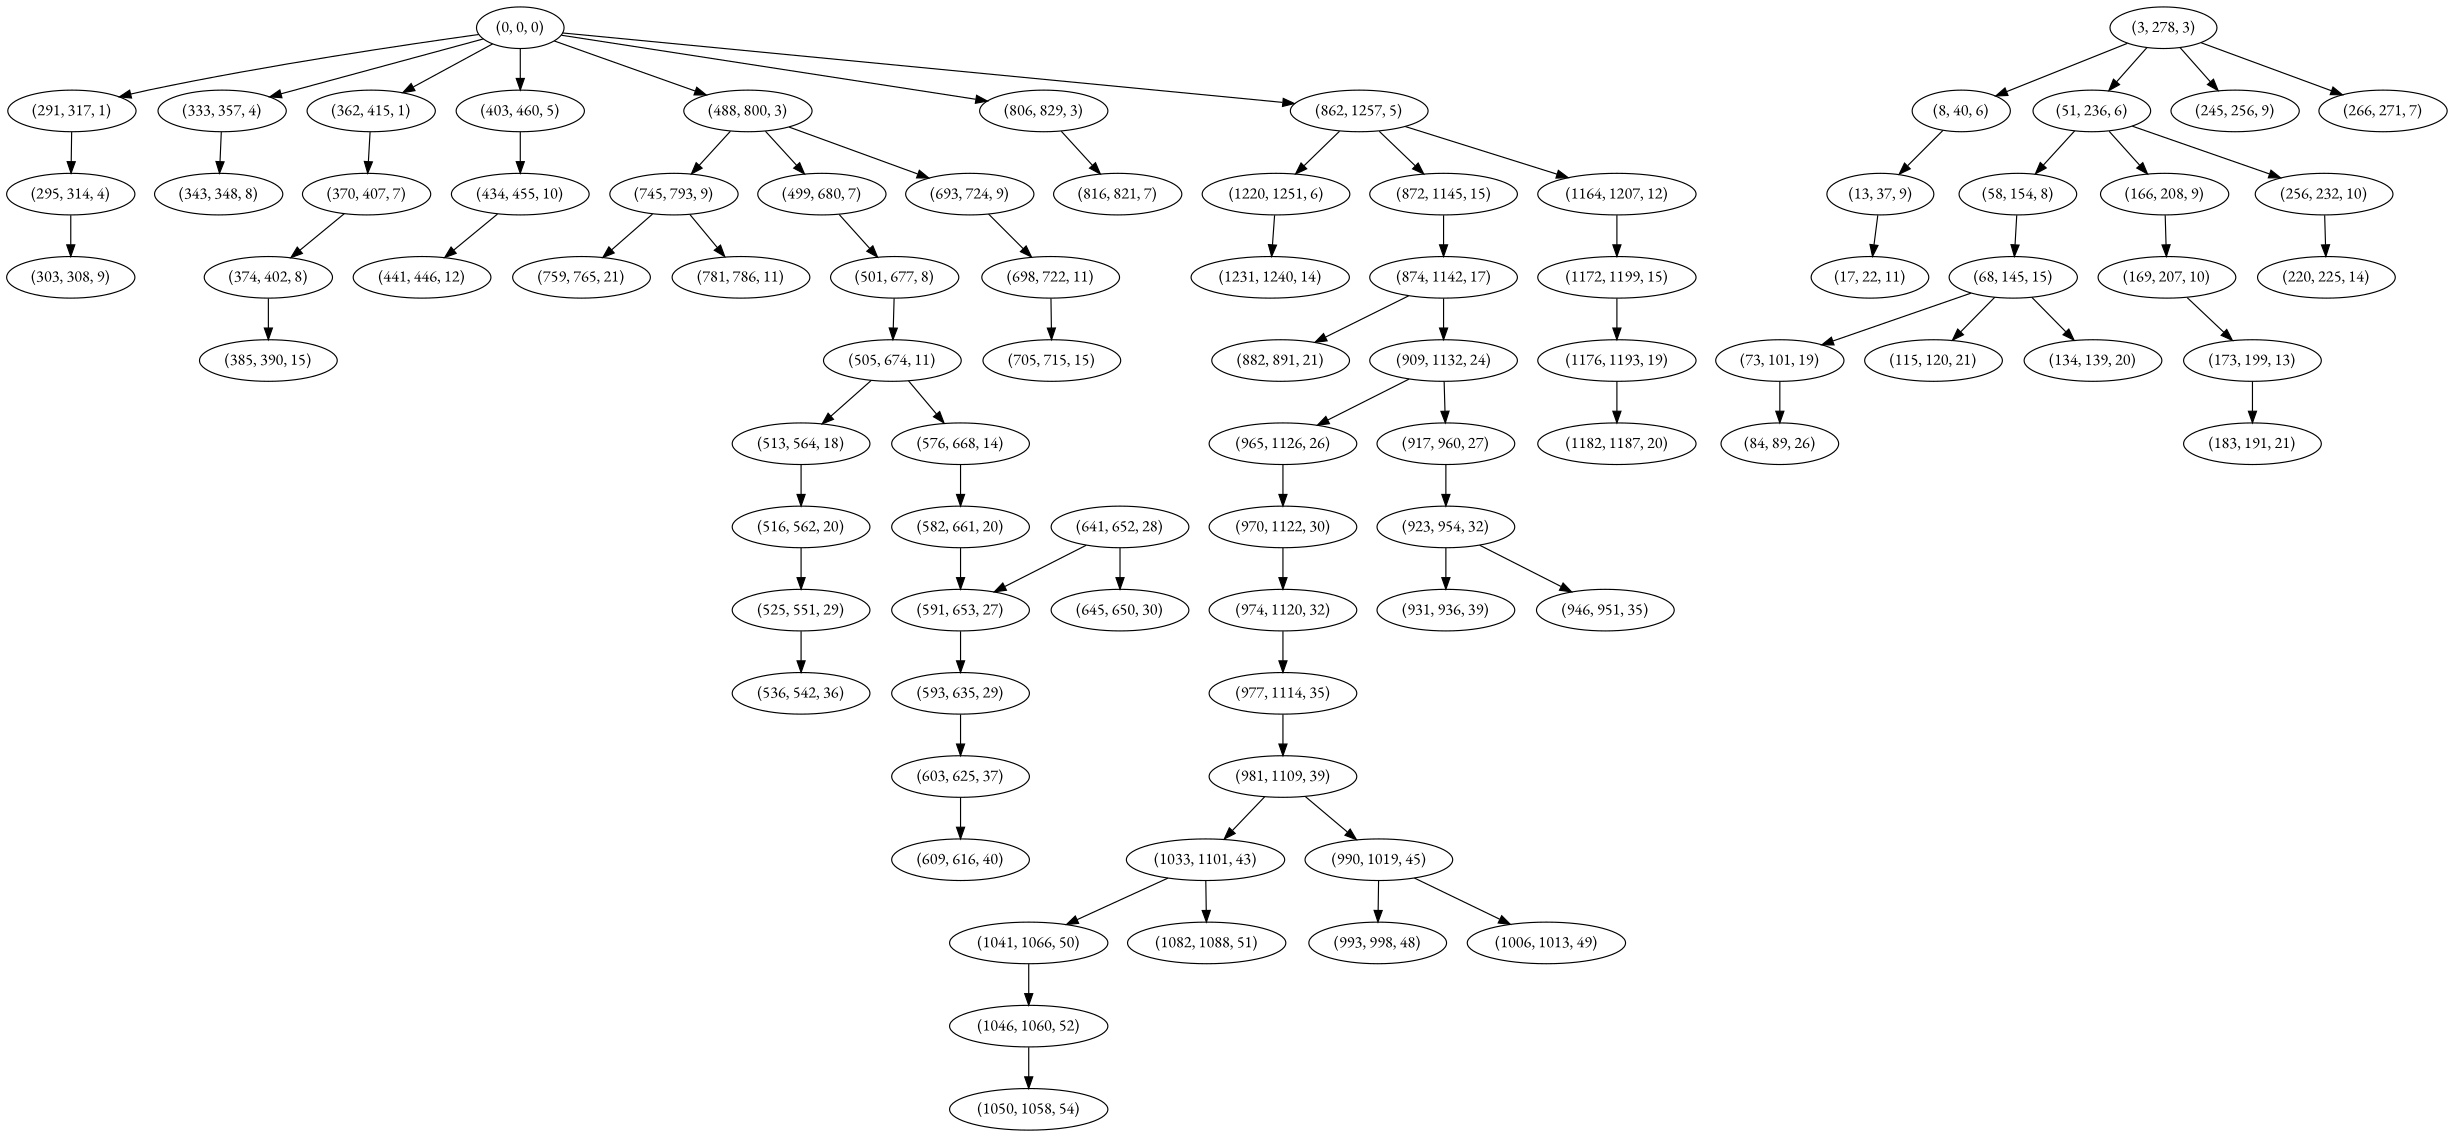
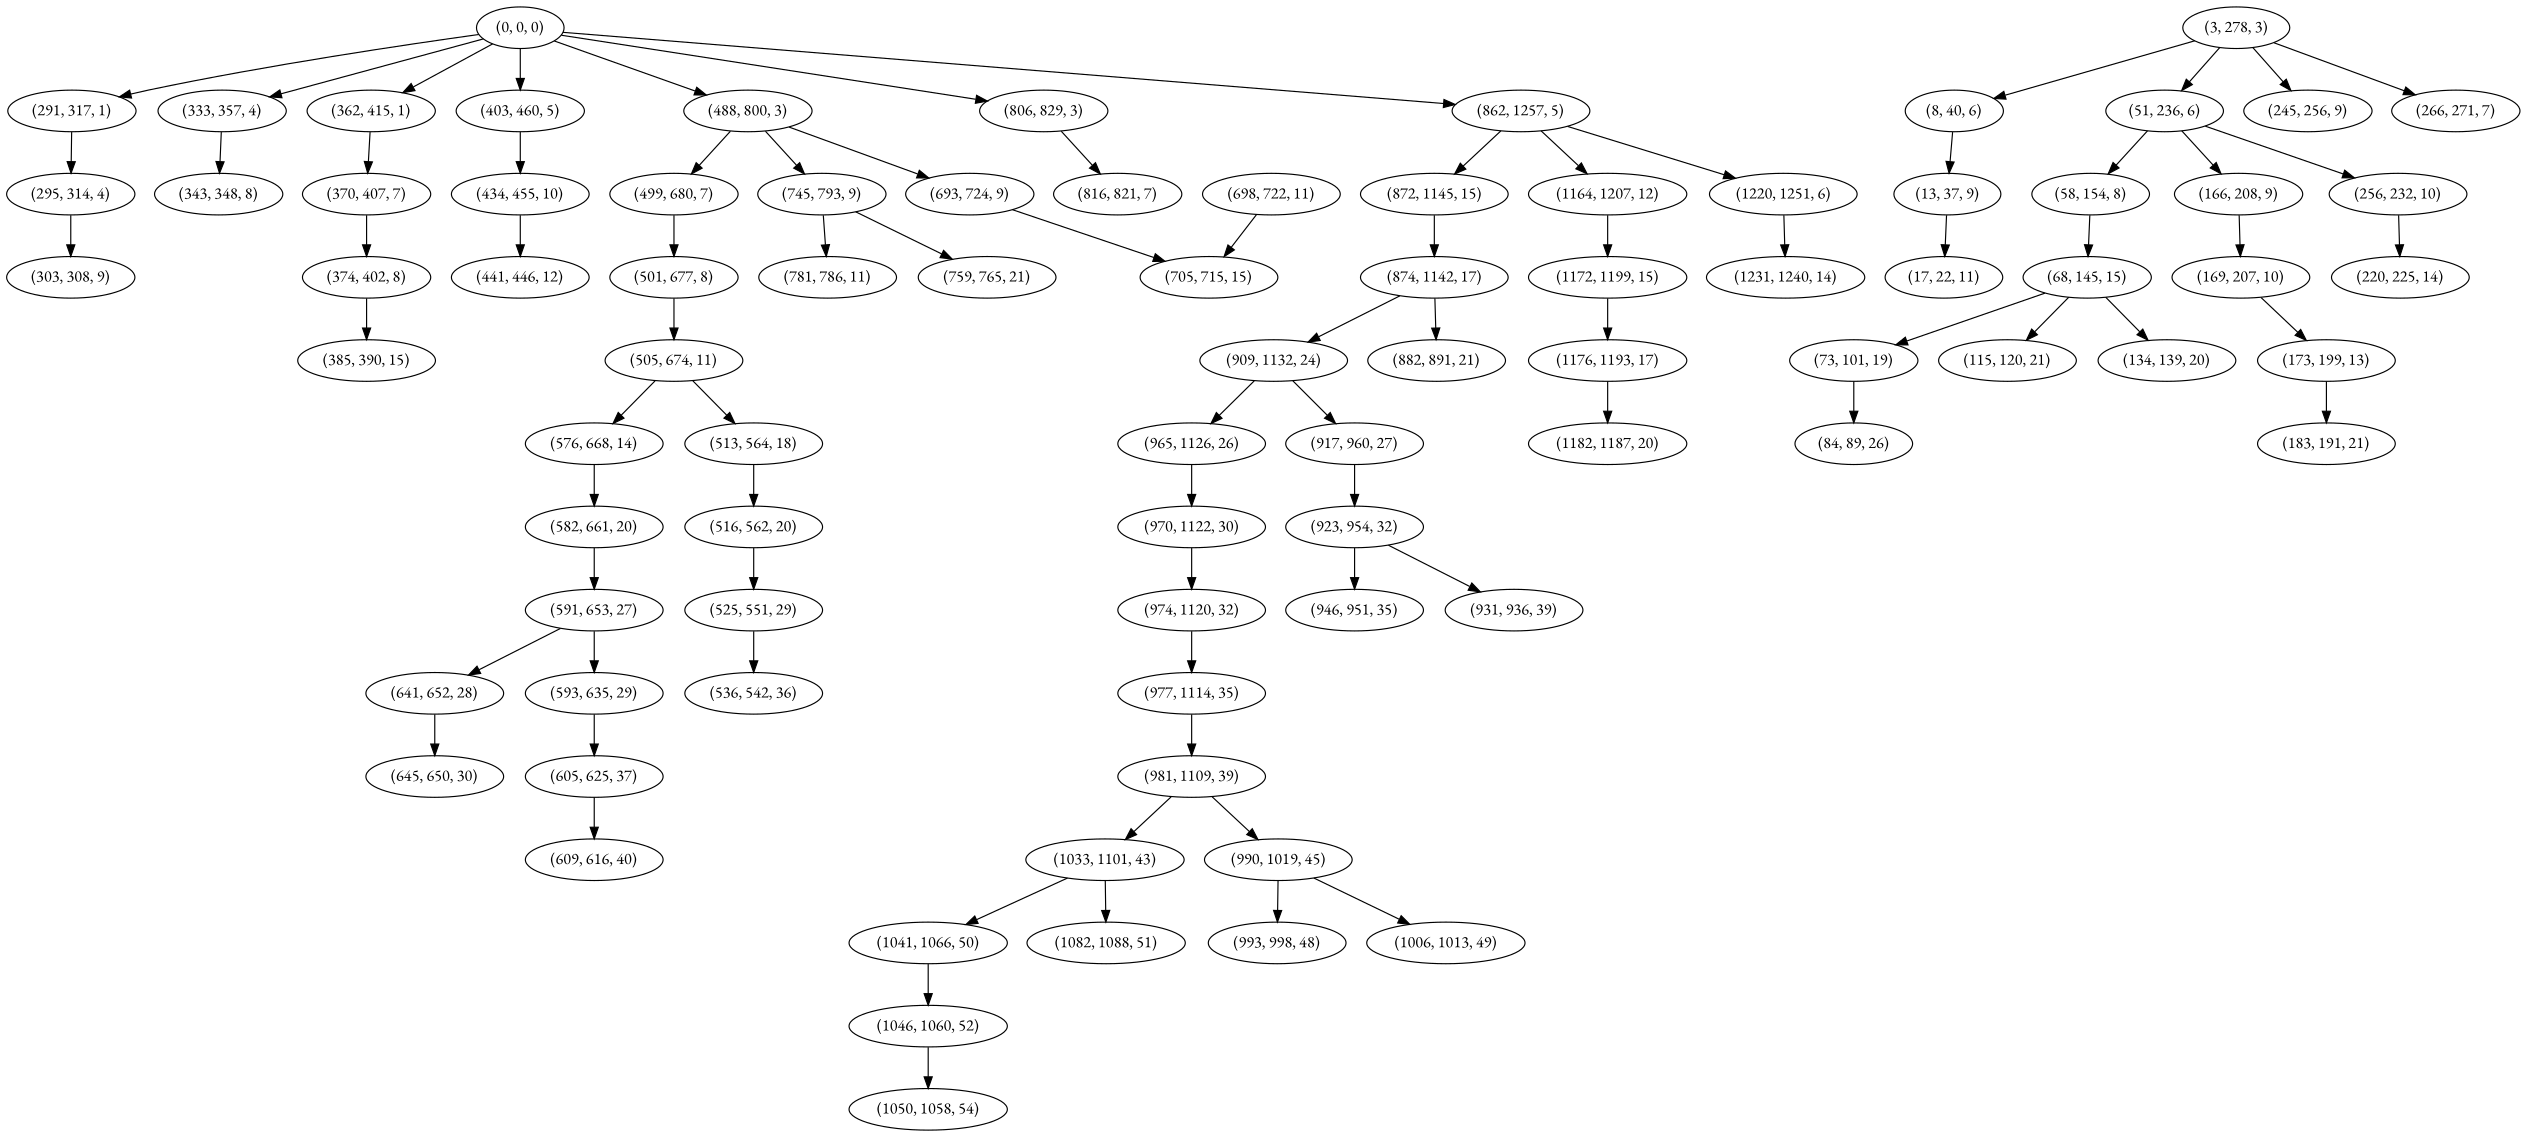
(1006, 231) -> (1083, 234)
(1617, 361) -> (1608, 361)
(1046, 566) -> (520, 649)
(961, 777) -> (594, 777)
